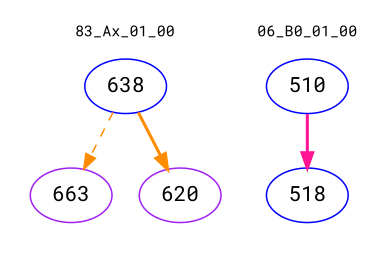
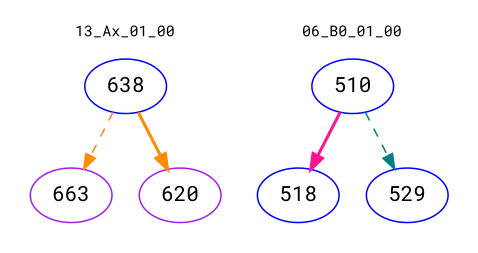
(126, 33) -> (126, 33)
none -> (407, 195)
